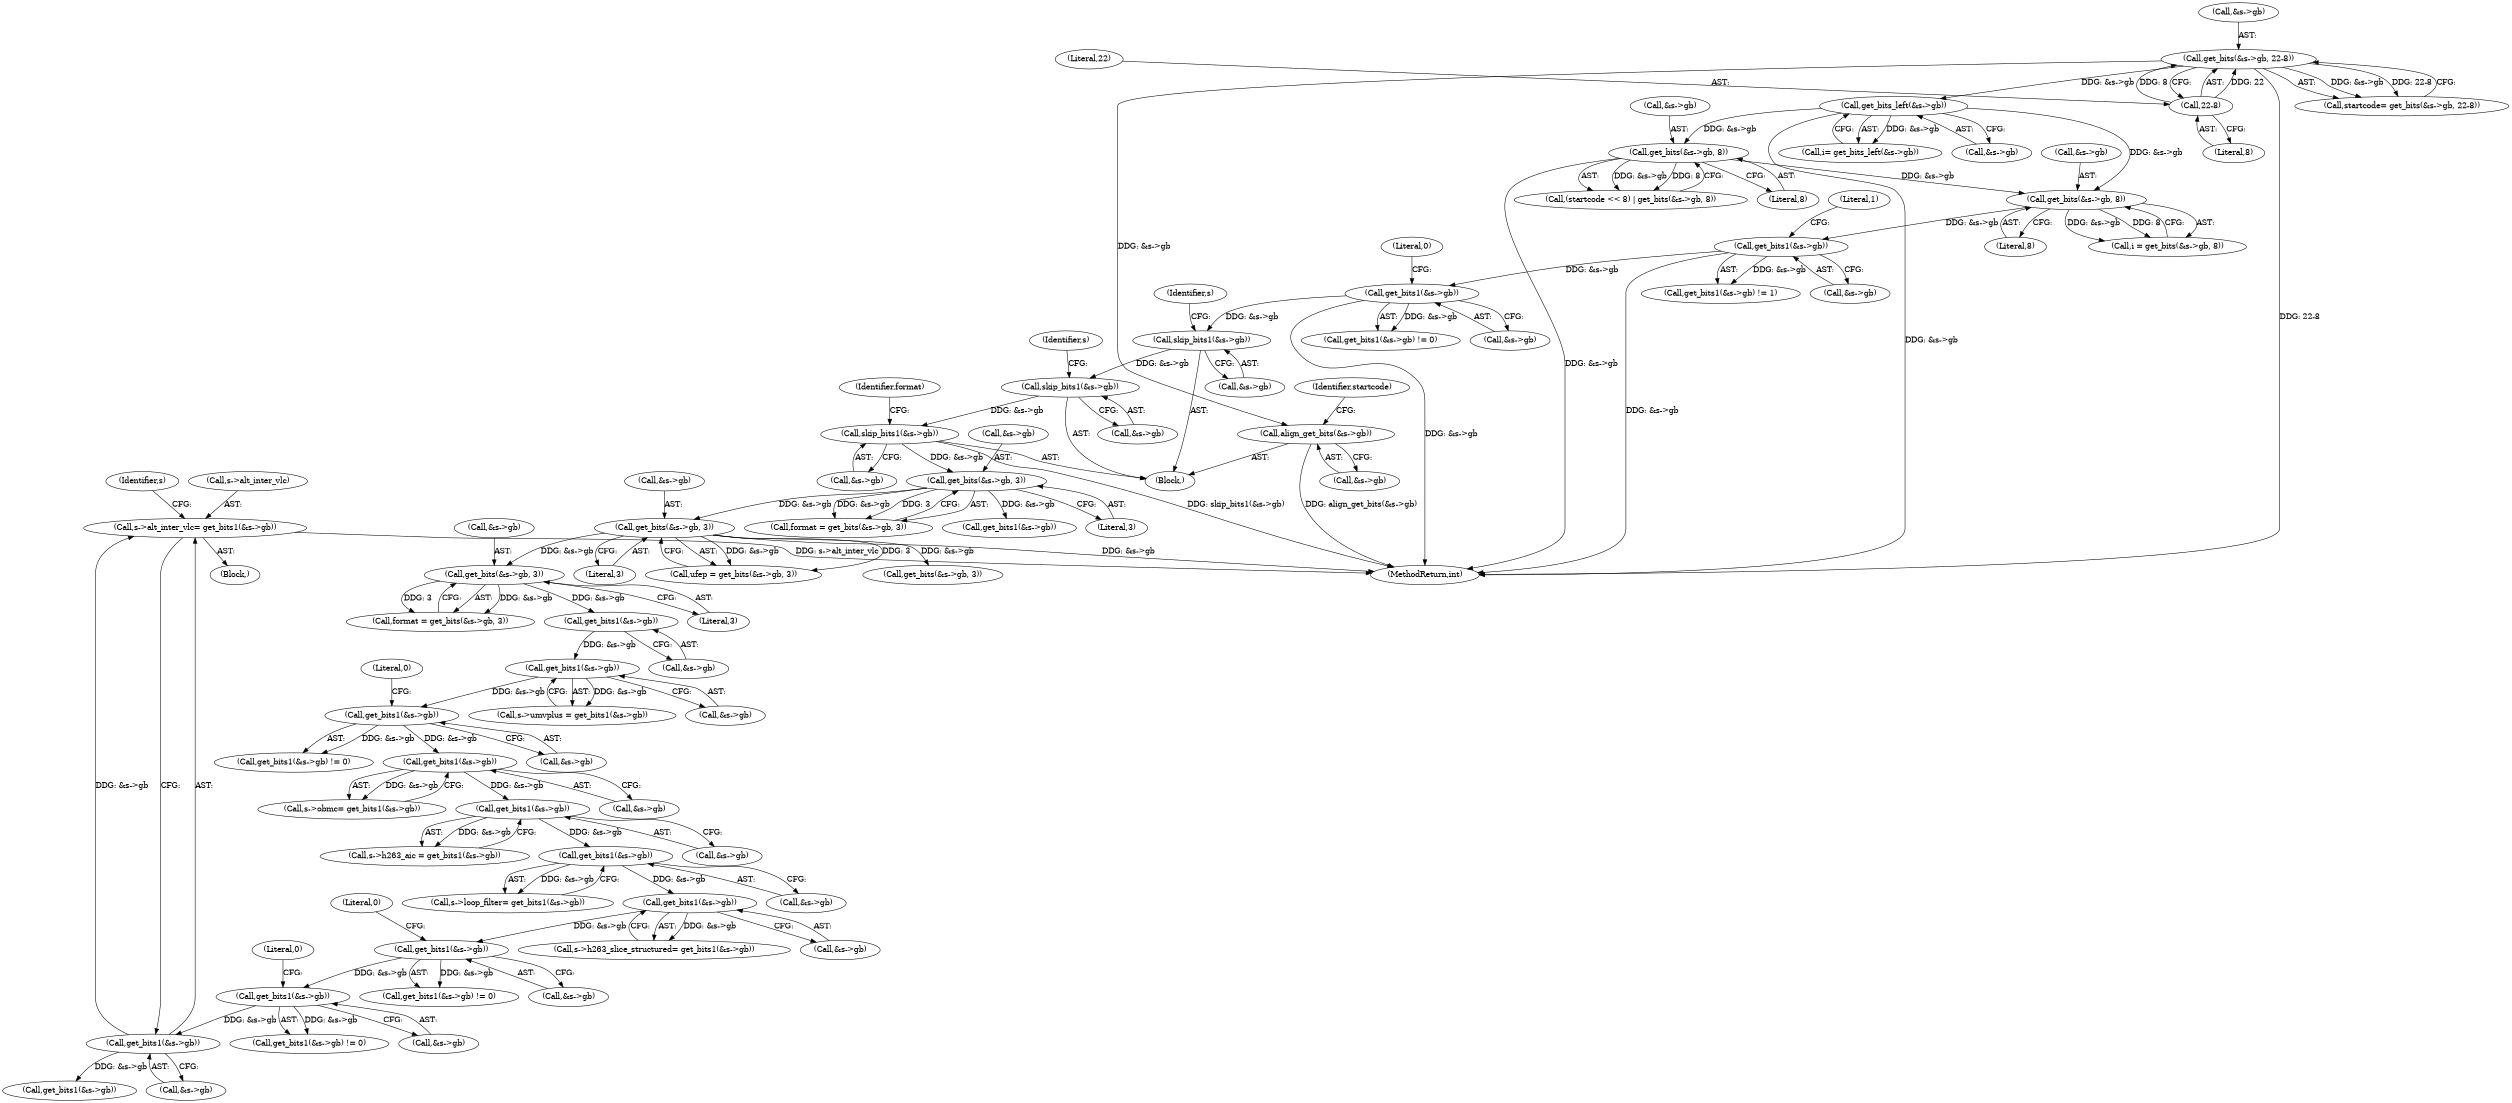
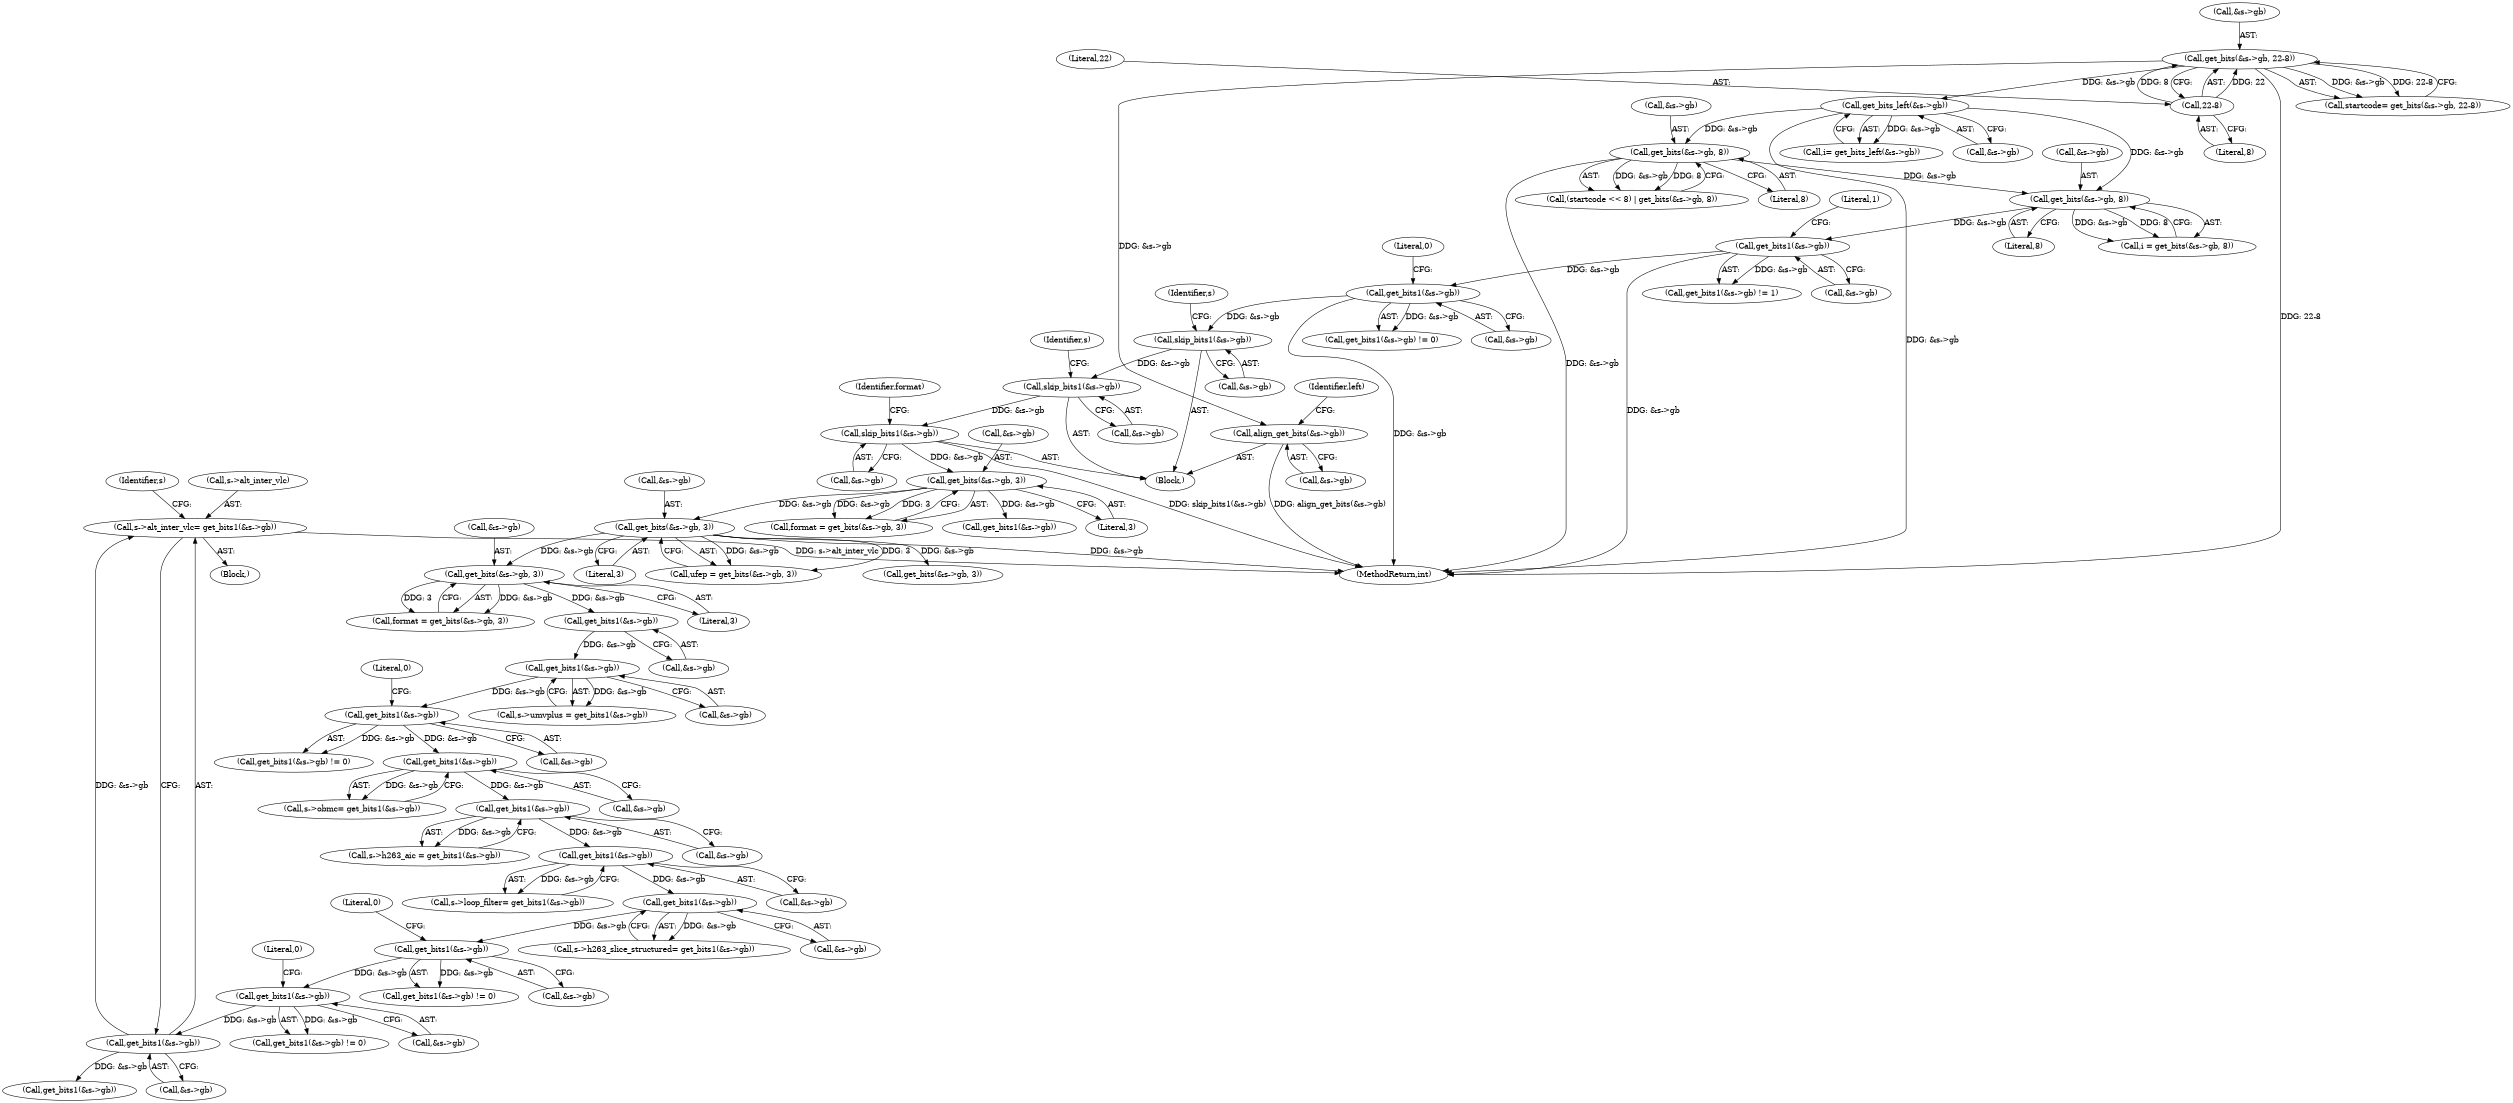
(1352, 387) -> (1336, 387)
